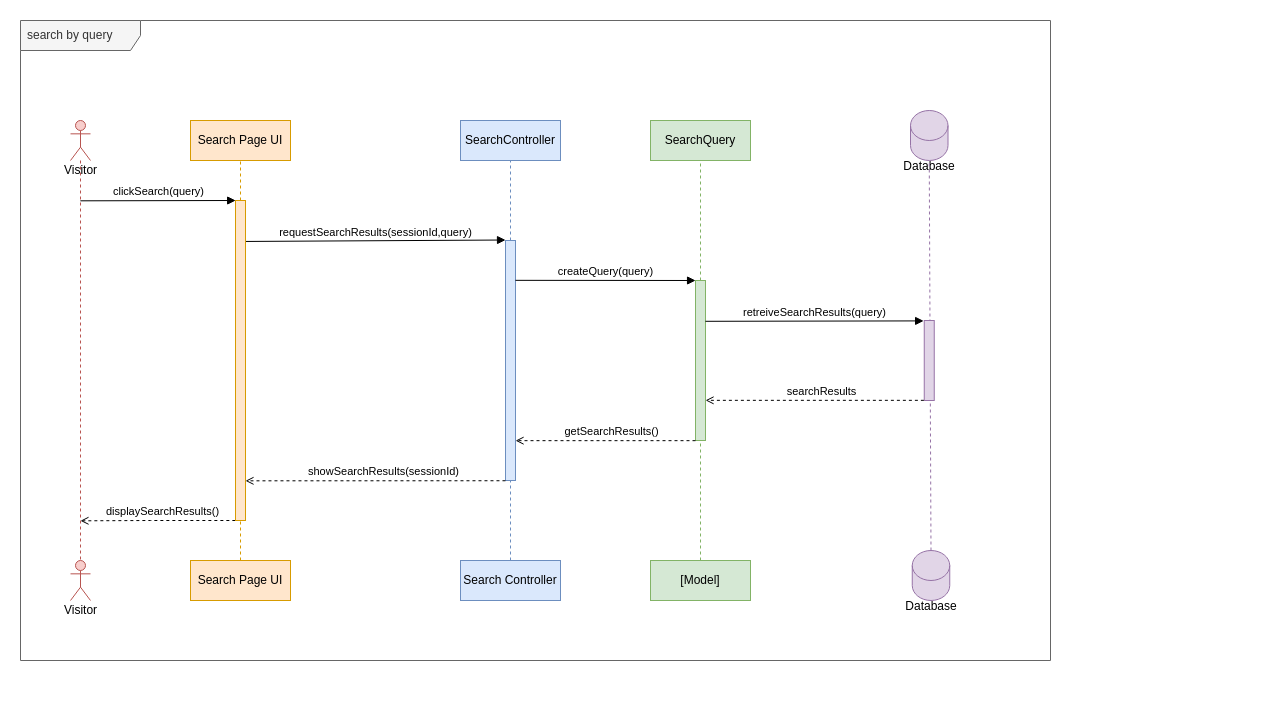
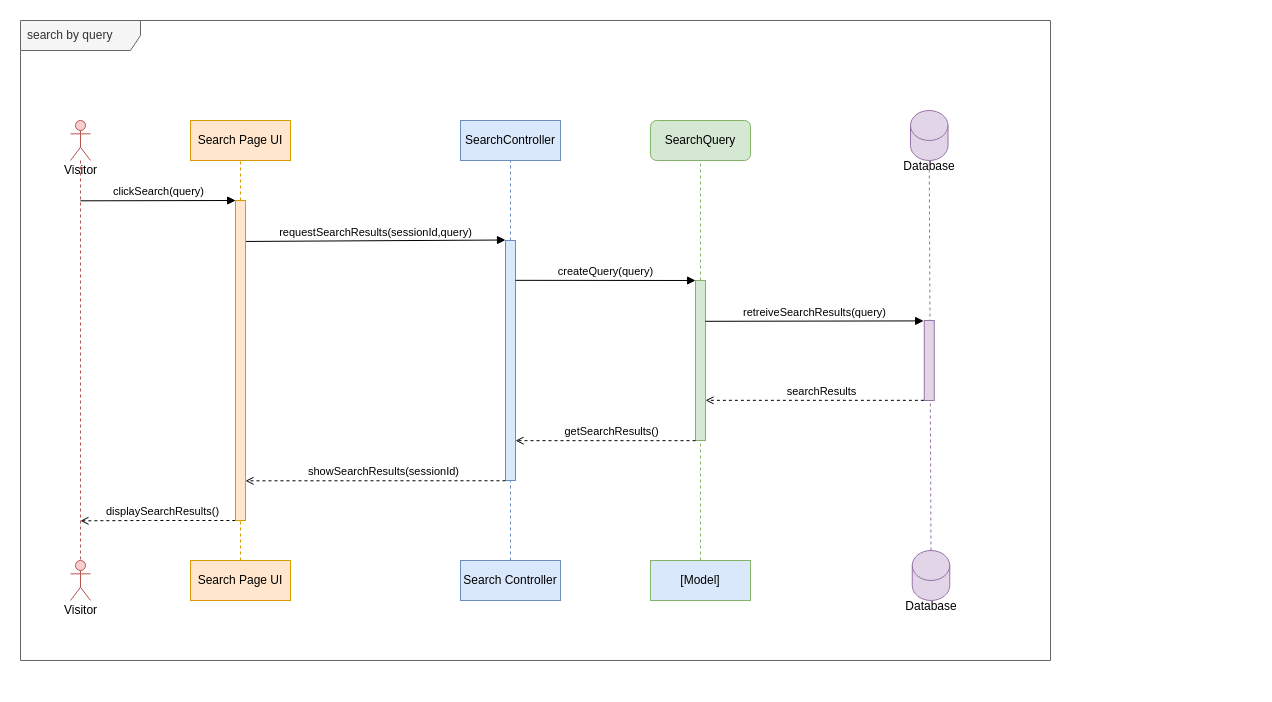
(701, 141) -> (701, 141)
(701, 581) -> (701, 581)
